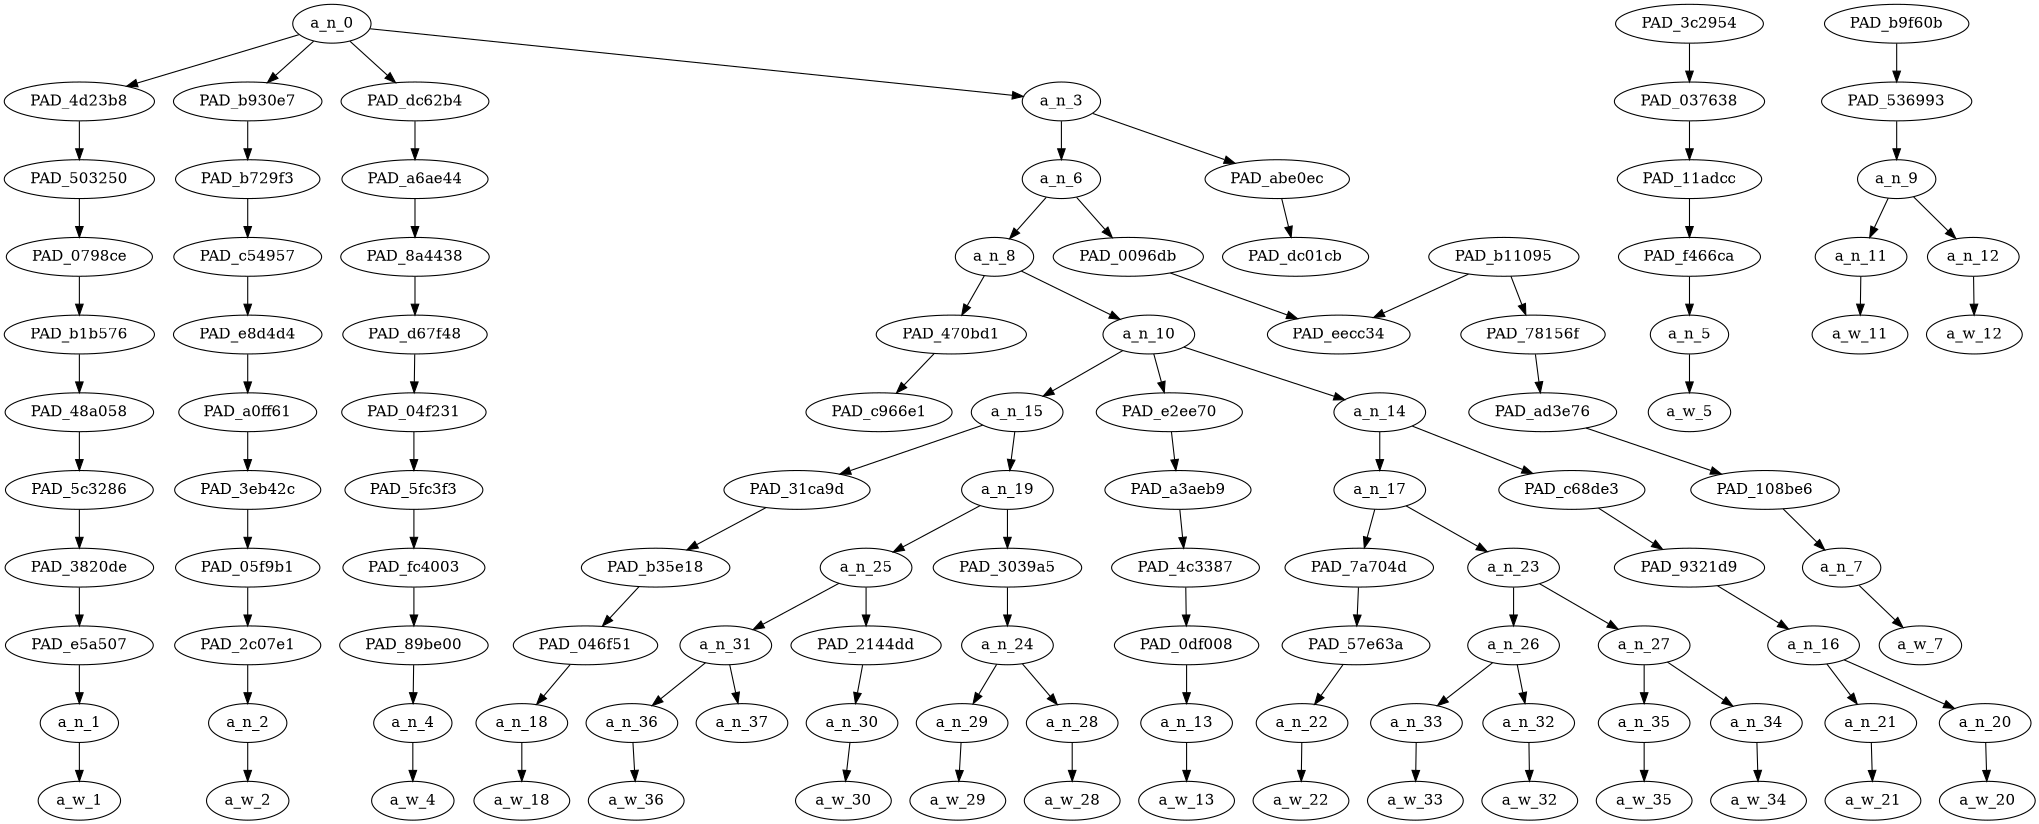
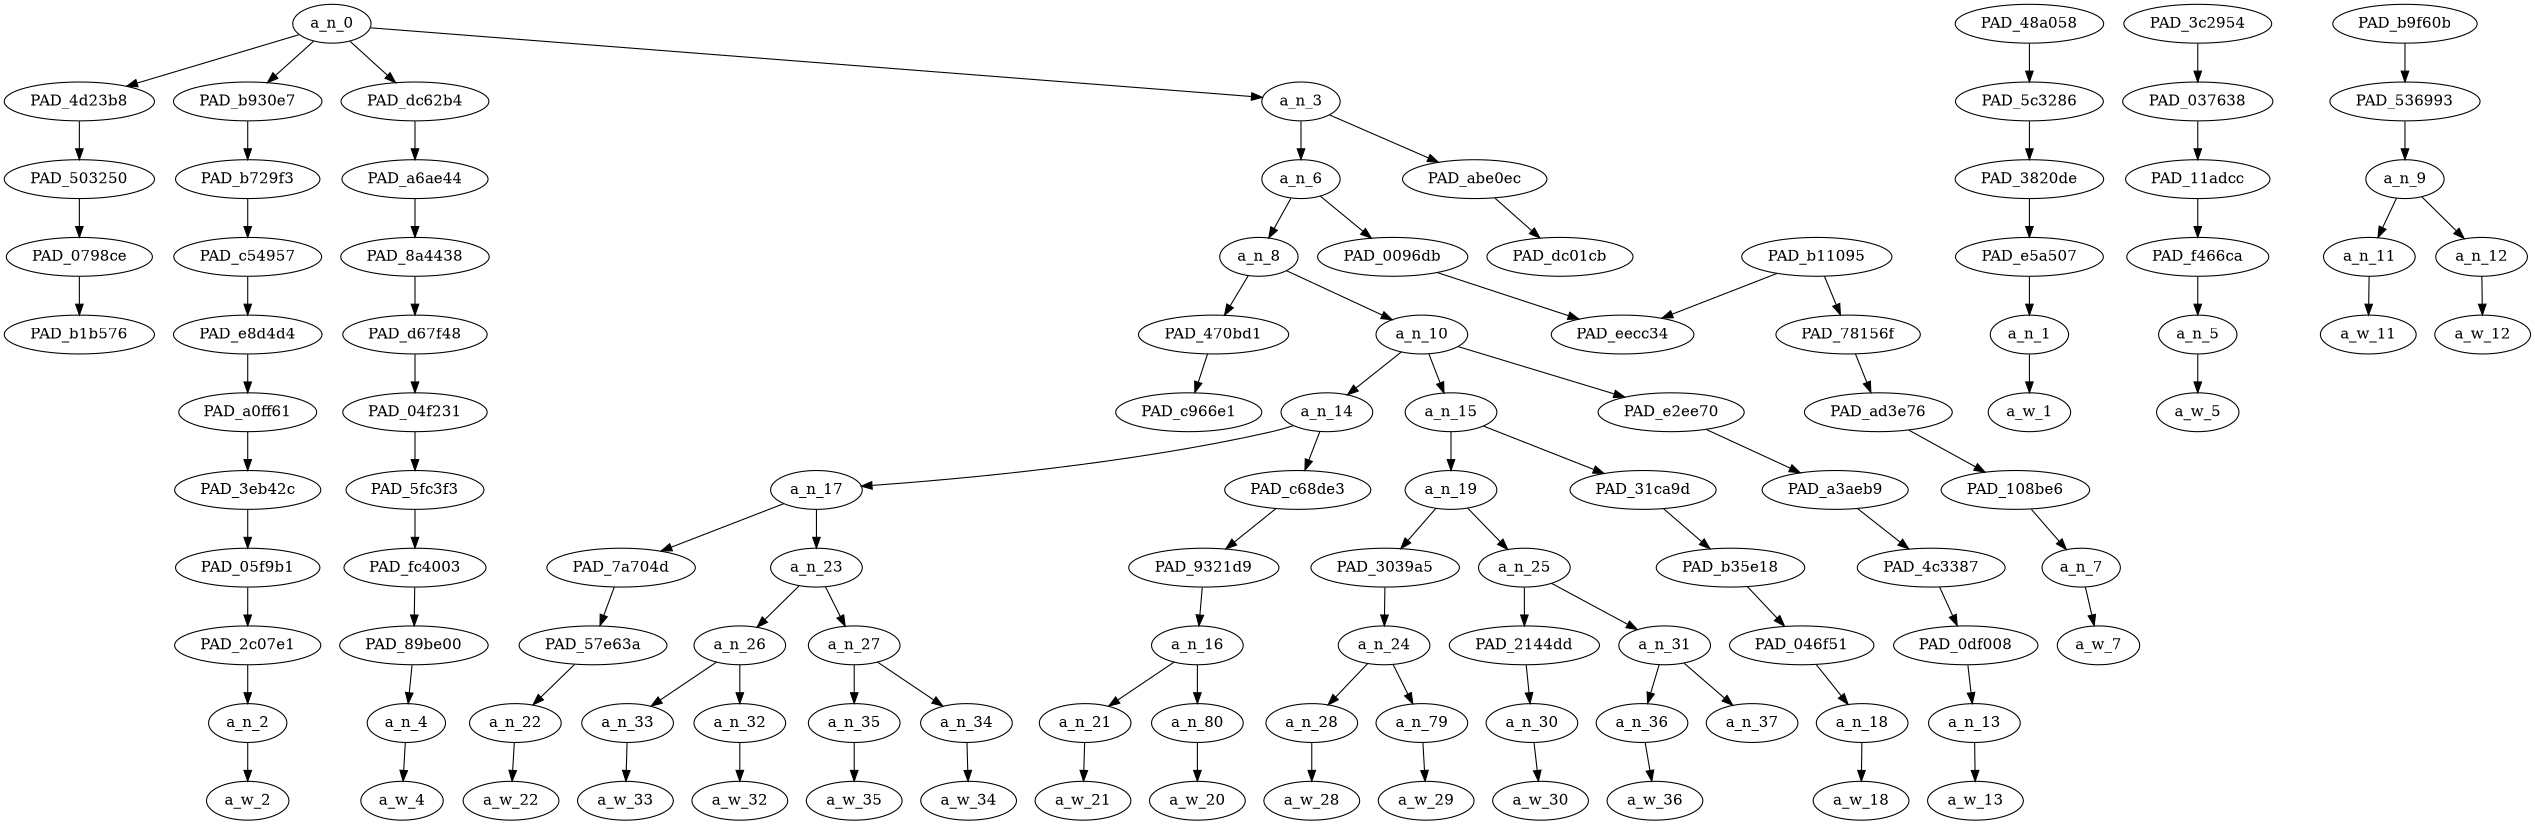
(79, 368) -> none
(962, 723) -> (1422, 723)
(1985, 723) -> (1197, 723)
